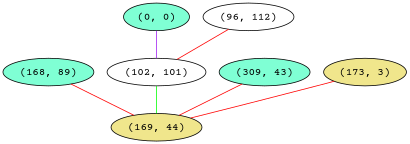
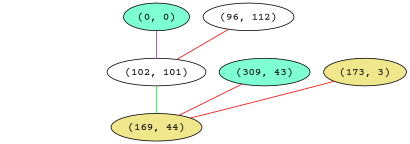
(48, 72) -> none
